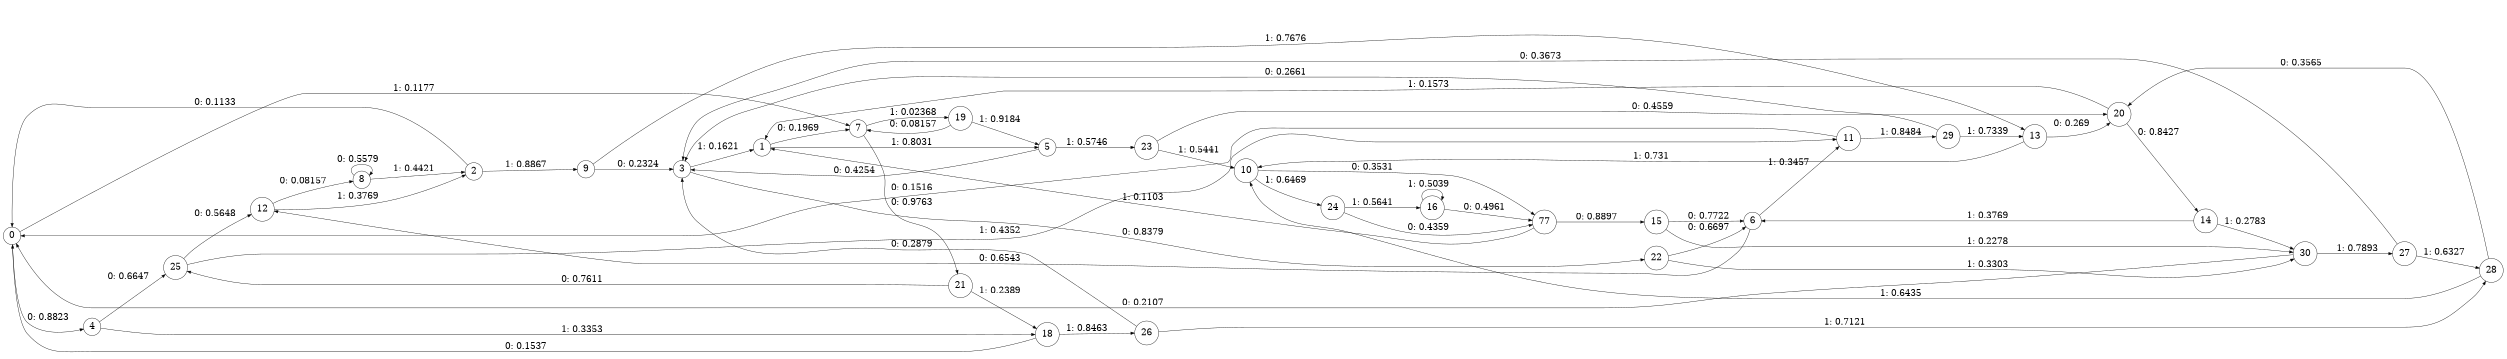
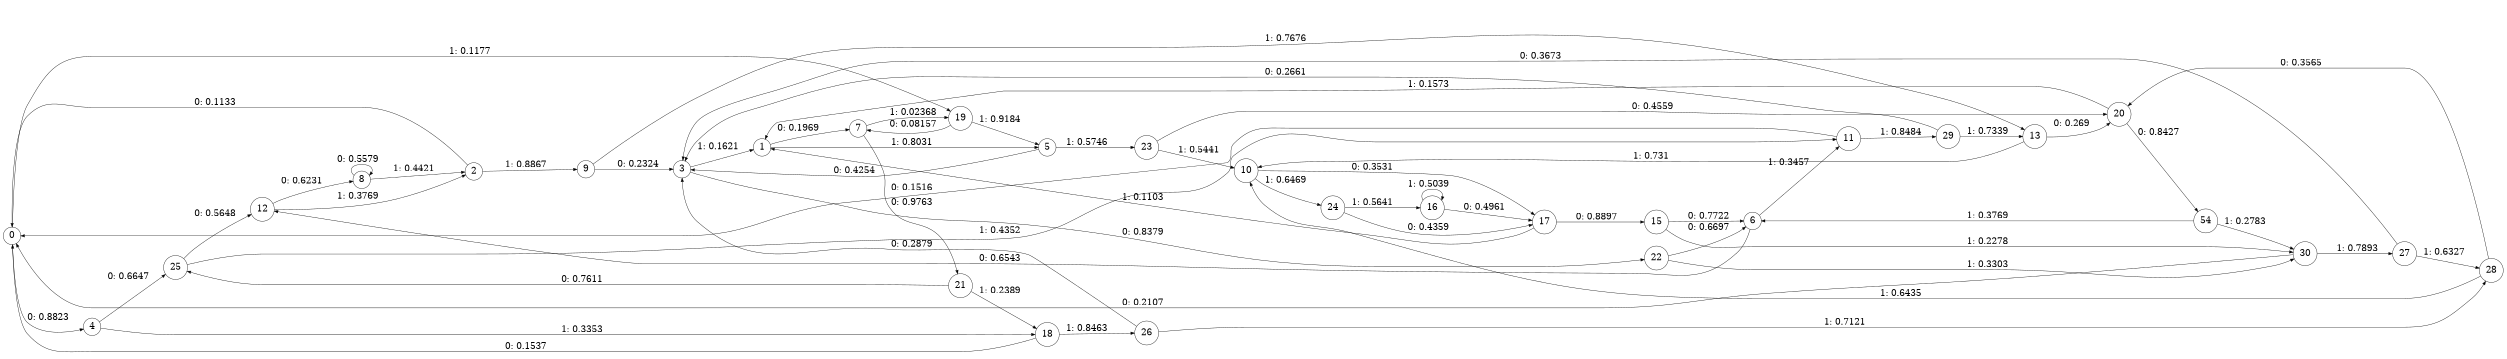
(419, 94) -> (419, 56)
(306, 181) -> (306, 181)
(2206, 221) -> (2206, 221)
(1544, 222) -> (1544, 222)
